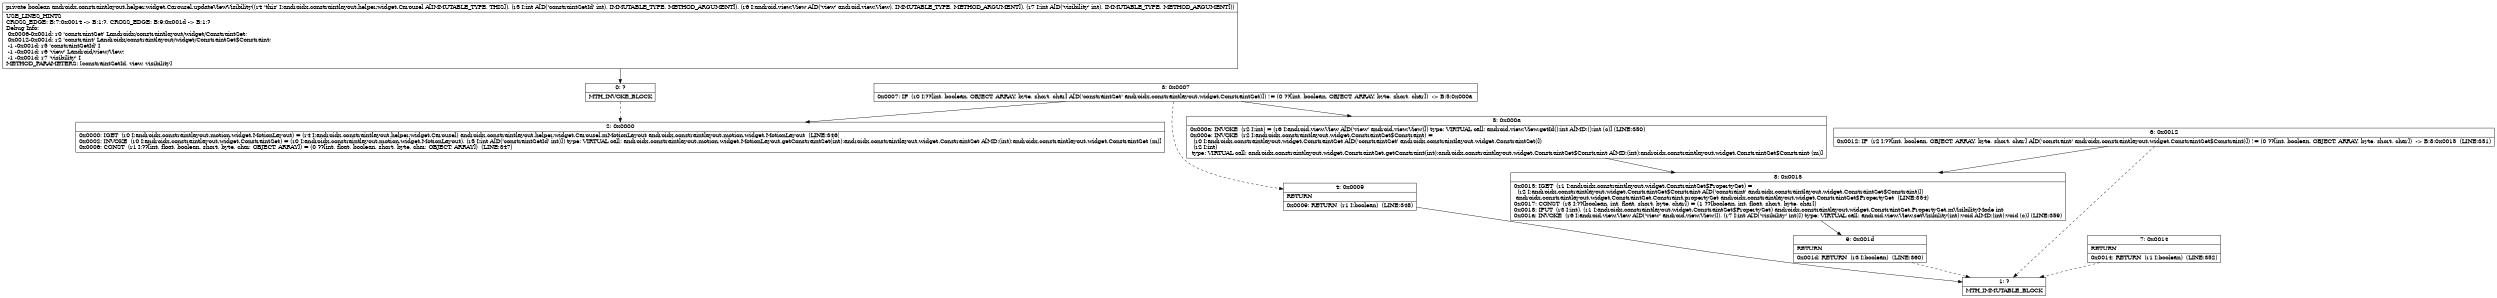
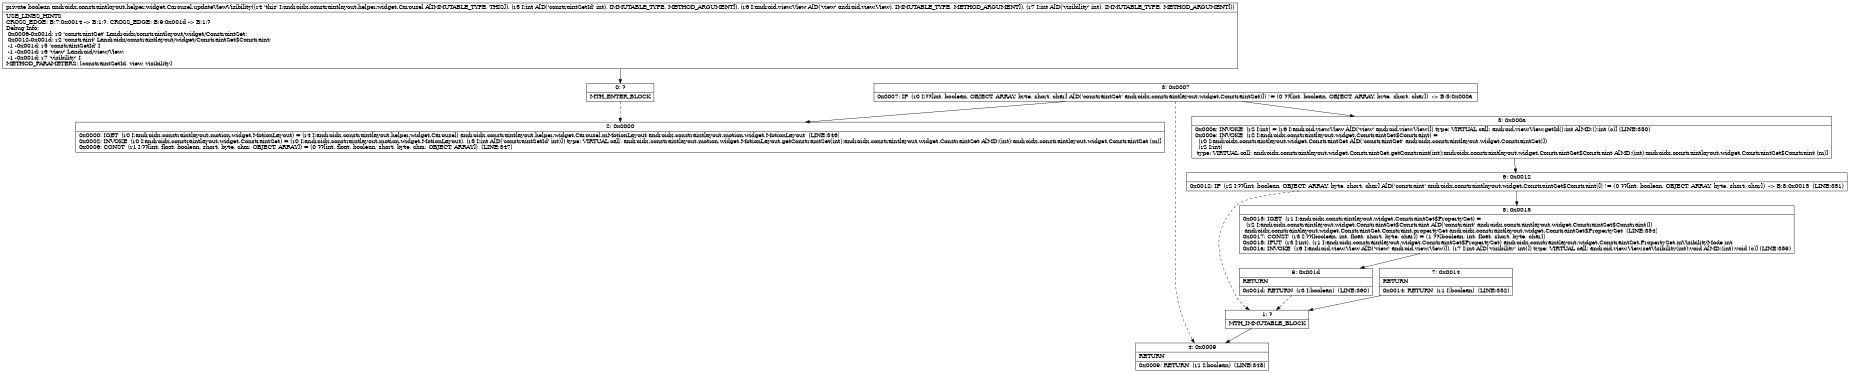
(620, 97) -> (620, 97)
(1638, 165) -> (1515, 164)
(1687, 249) -> (1240, 335)
(2072, 269) -> (1347, 302)
